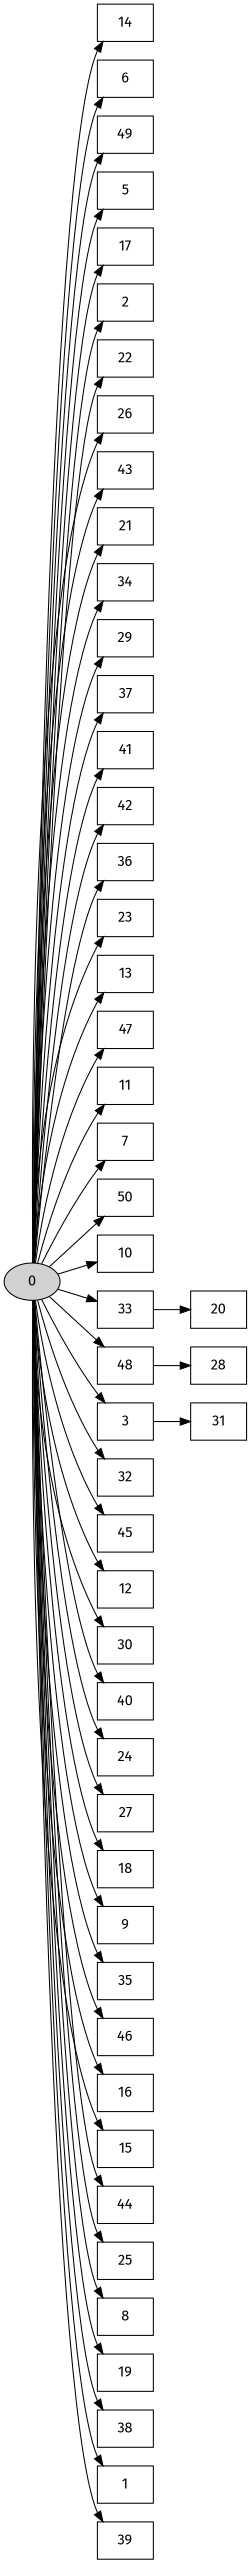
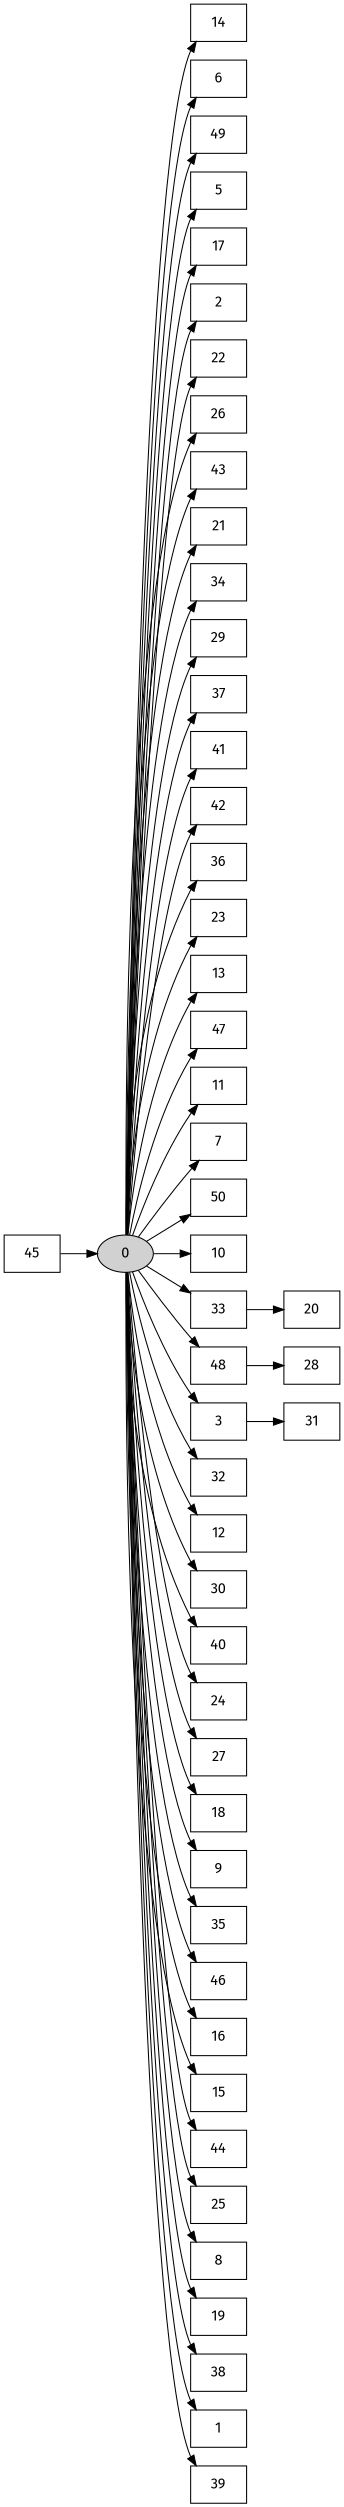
(57, 1406) -> (74, 1254)
